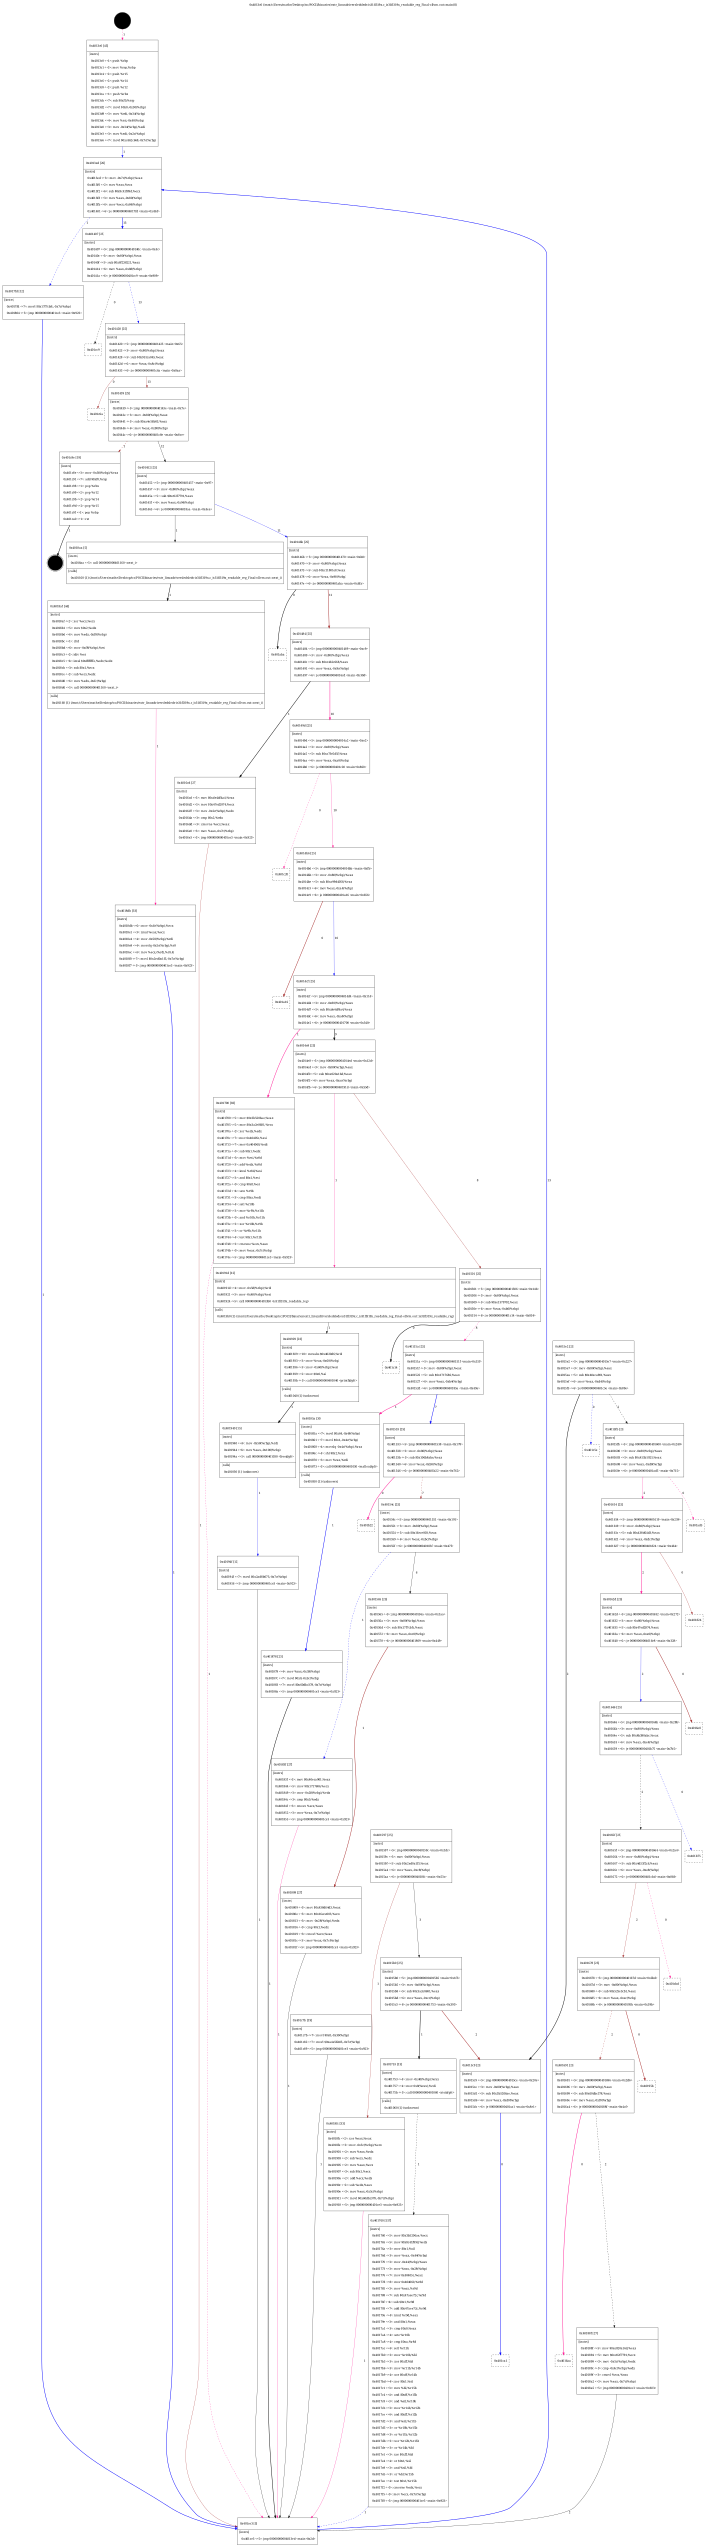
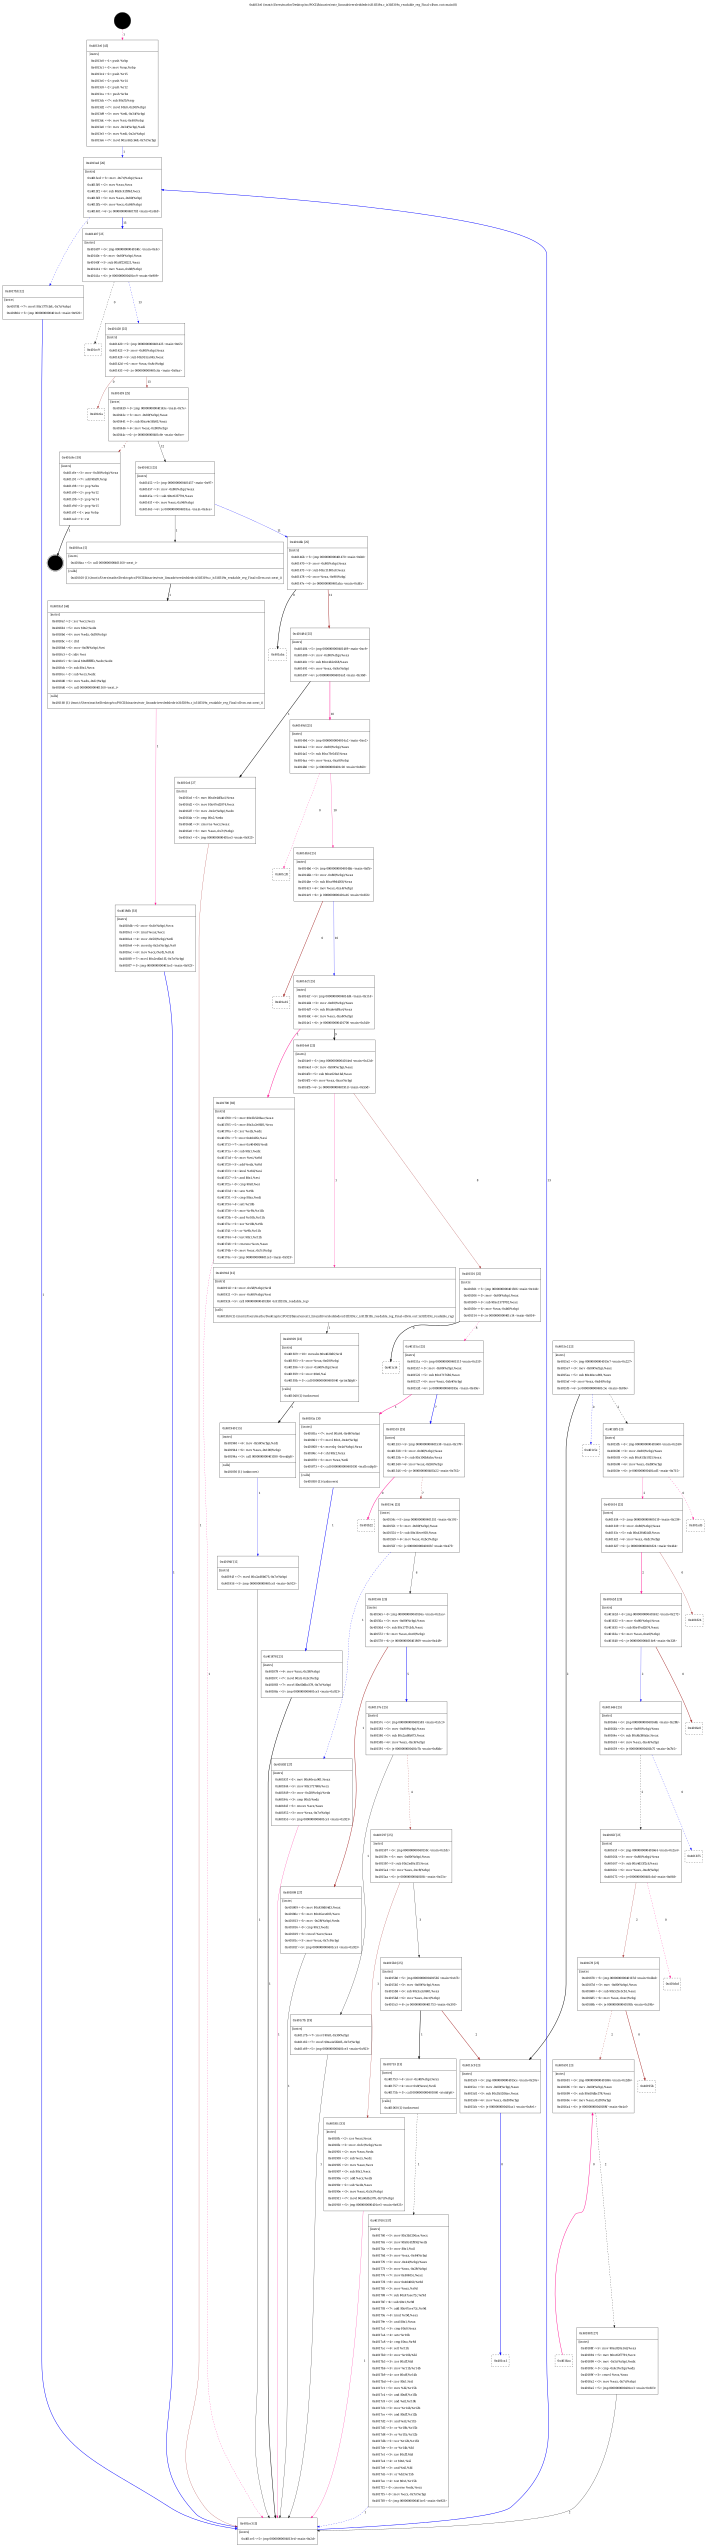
none -> (406, 1728)
(565, 2232) -> (566, 2232)
